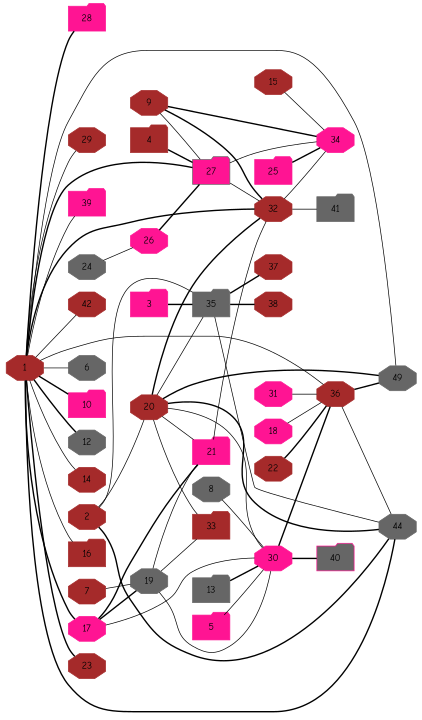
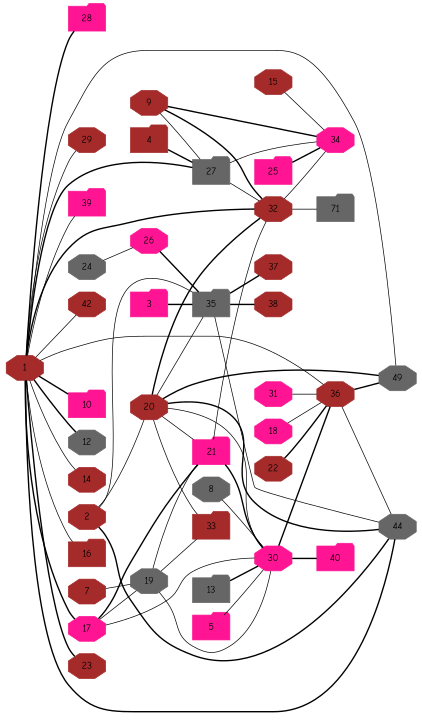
(211, 172) -> (211, 172)
(179, 207) -> (179, 272)
(335, 209) -> (335, 209)
(87, 368) -> none
none -> (242, 500)
(335, 558) -> (335, 558)
(118, 605) -> (118, 605)
